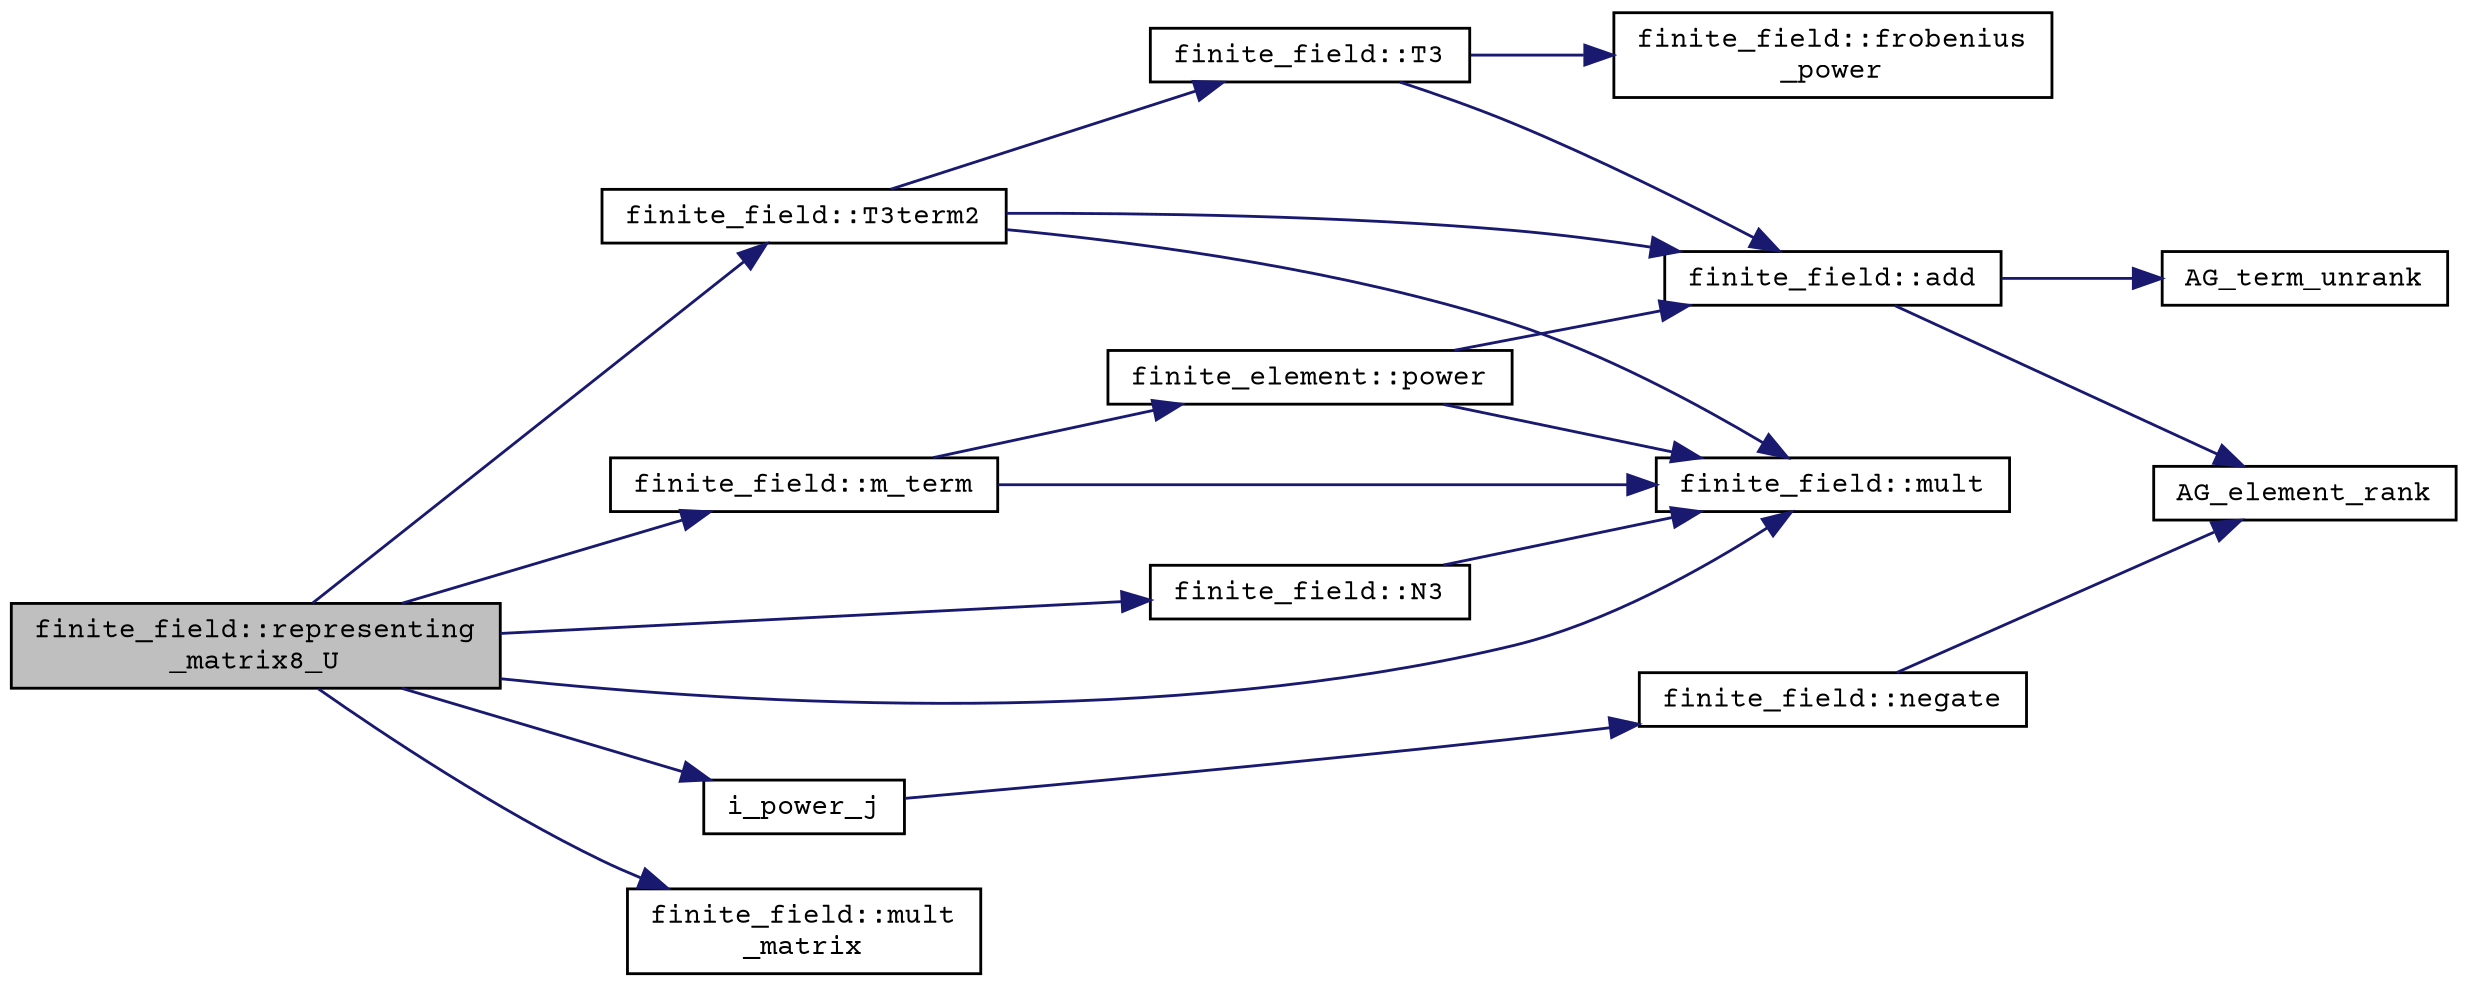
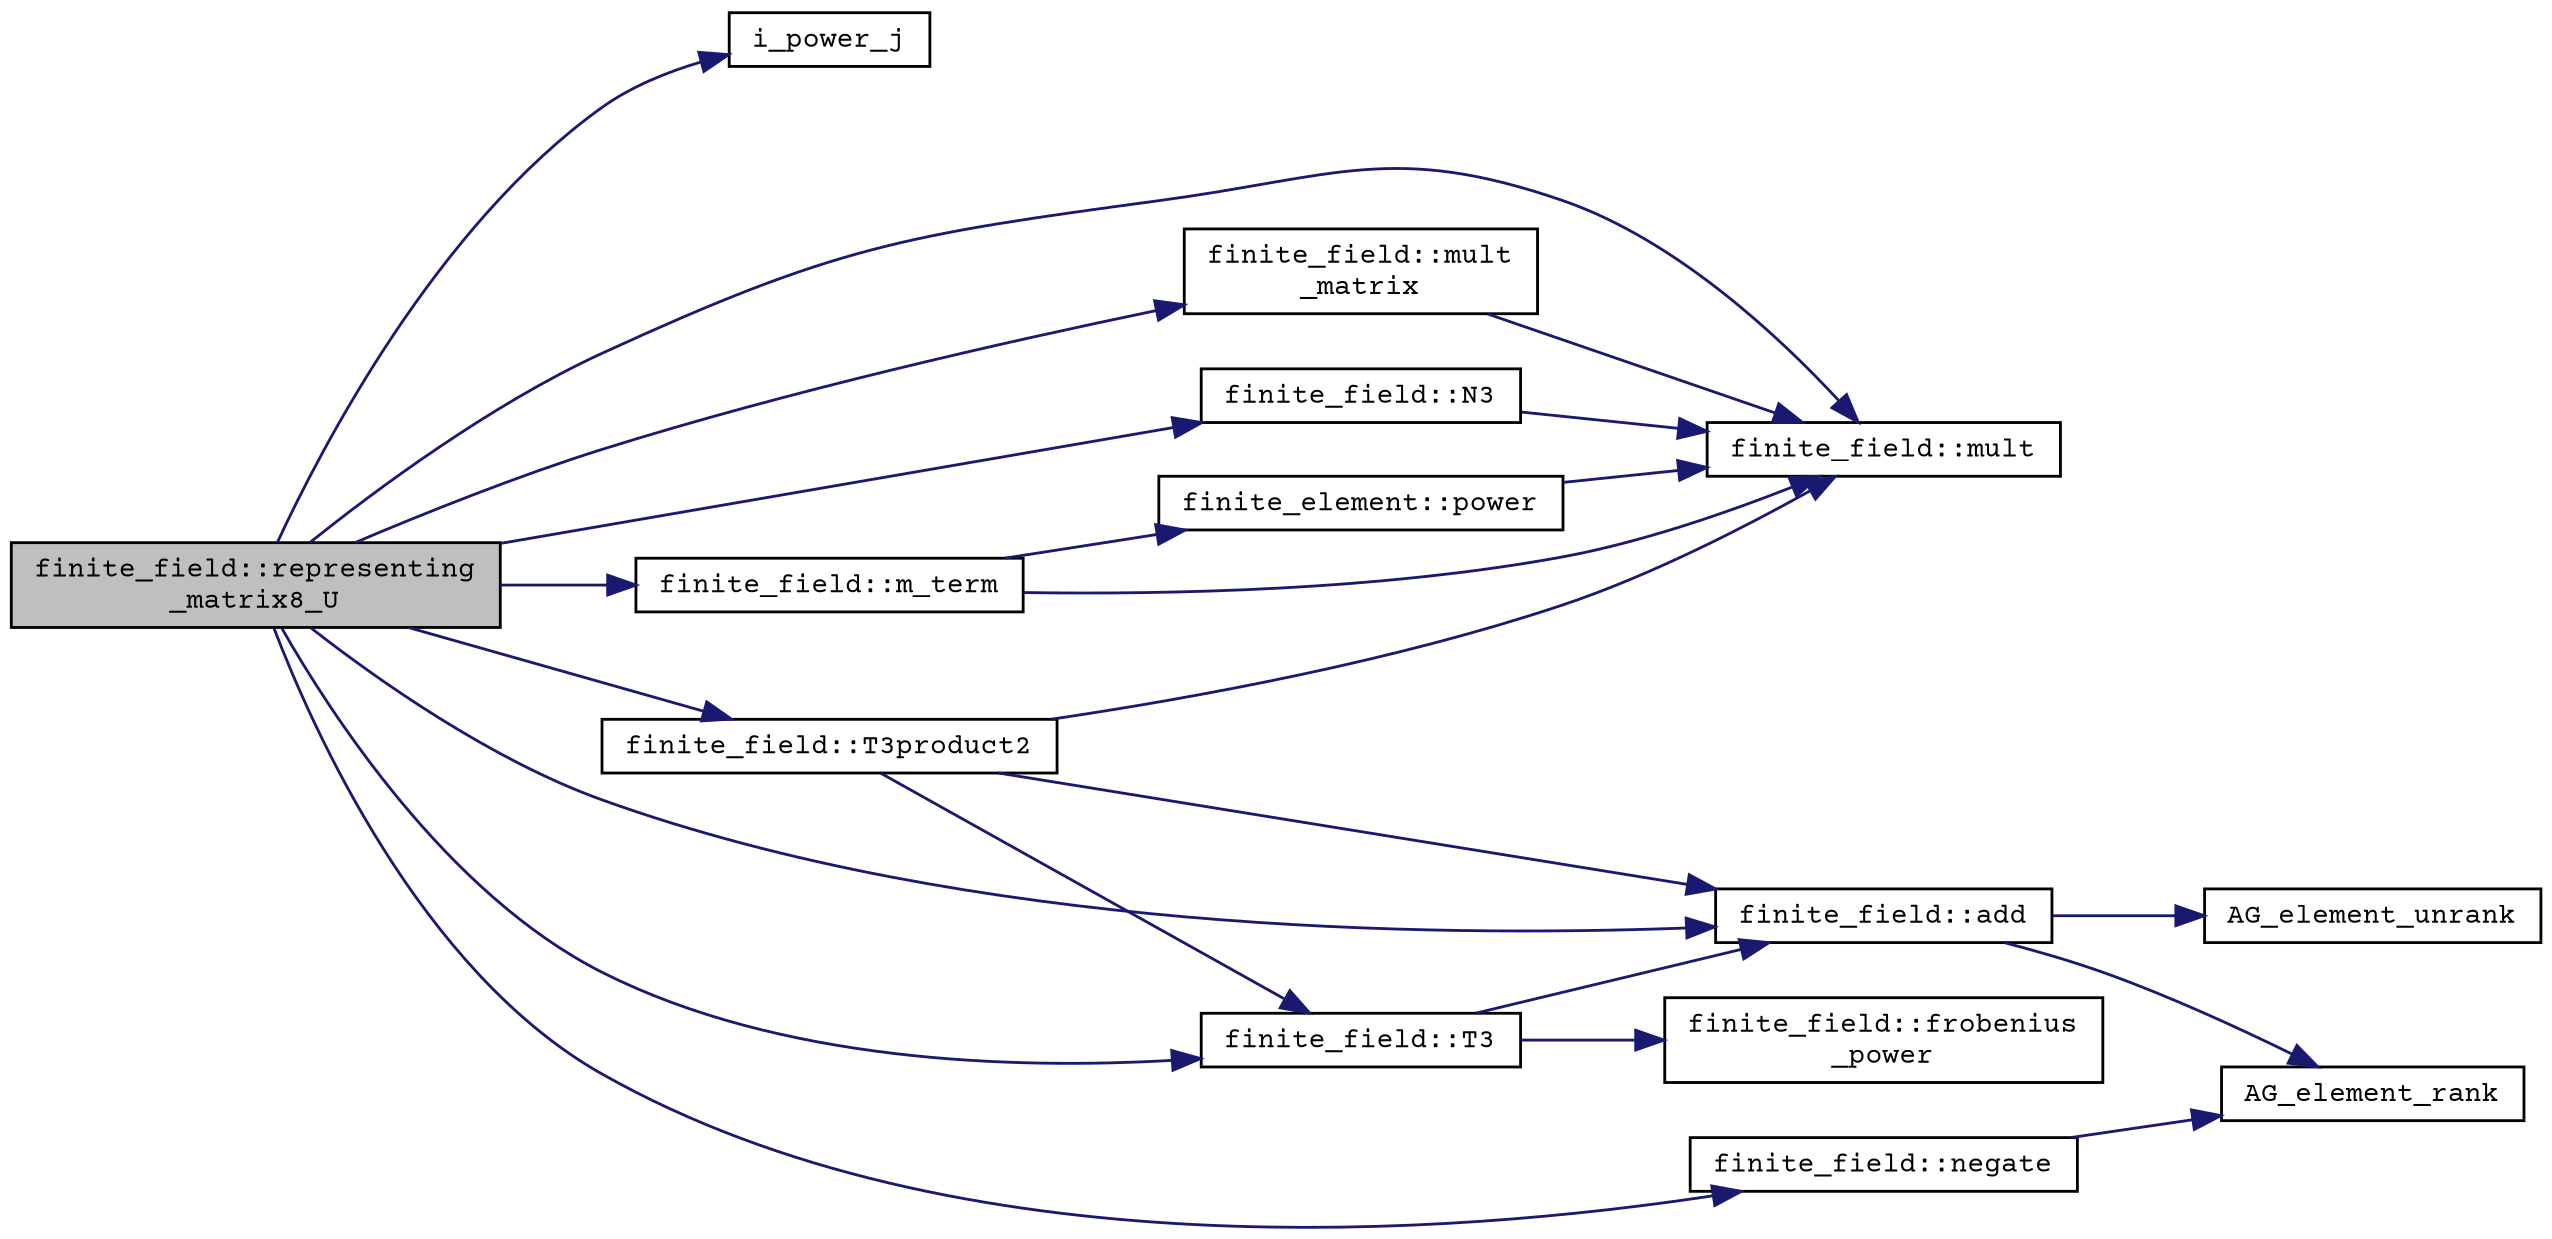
(804, 216) -> (830, 746)
(2305, 278) -> (2373, 916)
(1573, 328) -> (970, 890)
none -> (1631, 364)
(1258, 765) -> (868, 1177)
none -> (651, 993)
